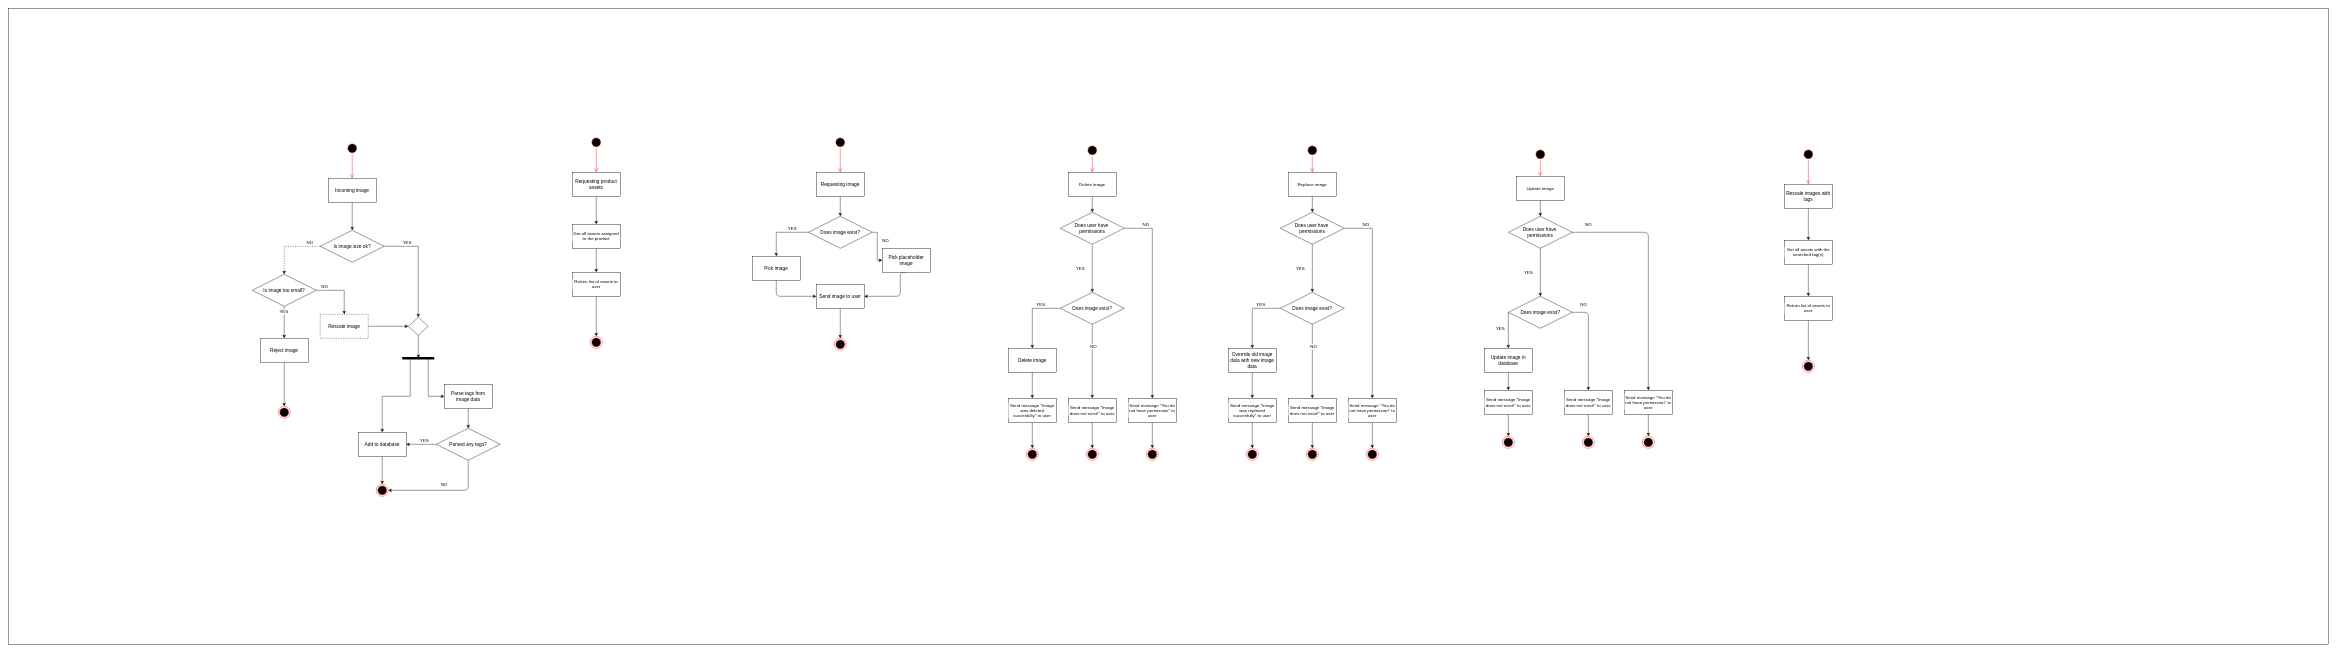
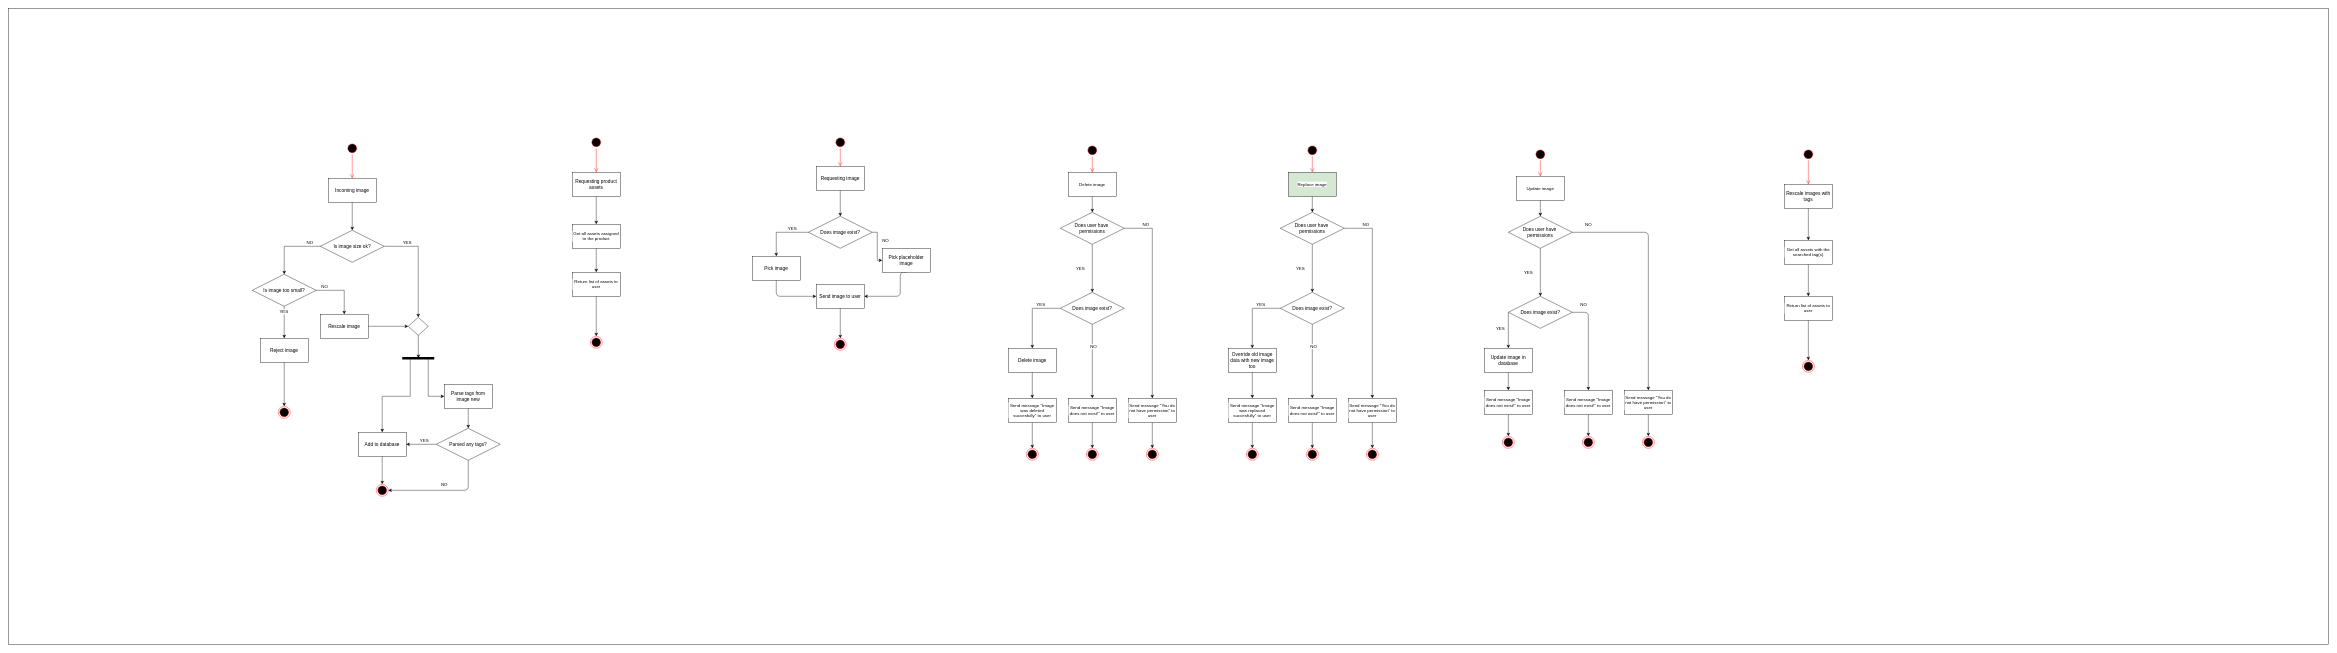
(840, 184) -> (840, 178)
(1312, 184) -> (1312, 184)
(290, 246) -> (290, 246)
(344, 326) -> (344, 326)
(1252, 360) -> (1252, 360)
(468, 396) -> (468, 396)
